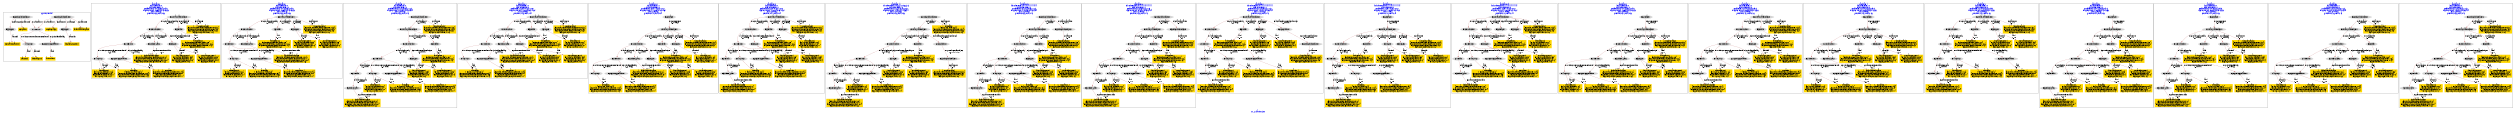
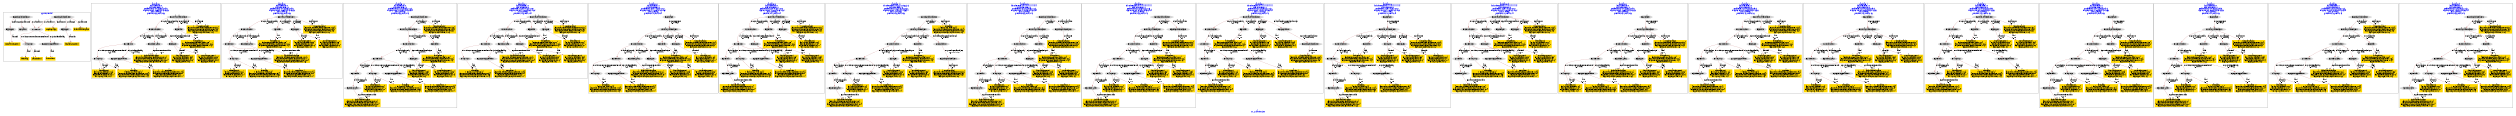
(23, 29) -> (23, 29)
(12, 44) -> (12, 44)
(25, 59) -> (25, 59)
(37, 59) -> (37, 59)
none -> (2050, 80)
